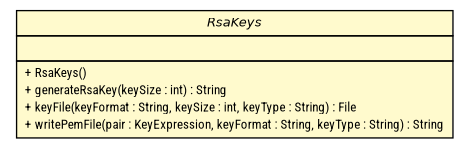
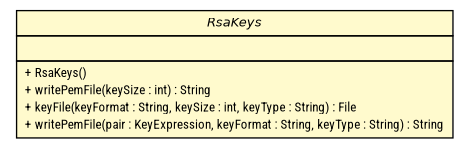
(126, 90) -> (118, 90)
